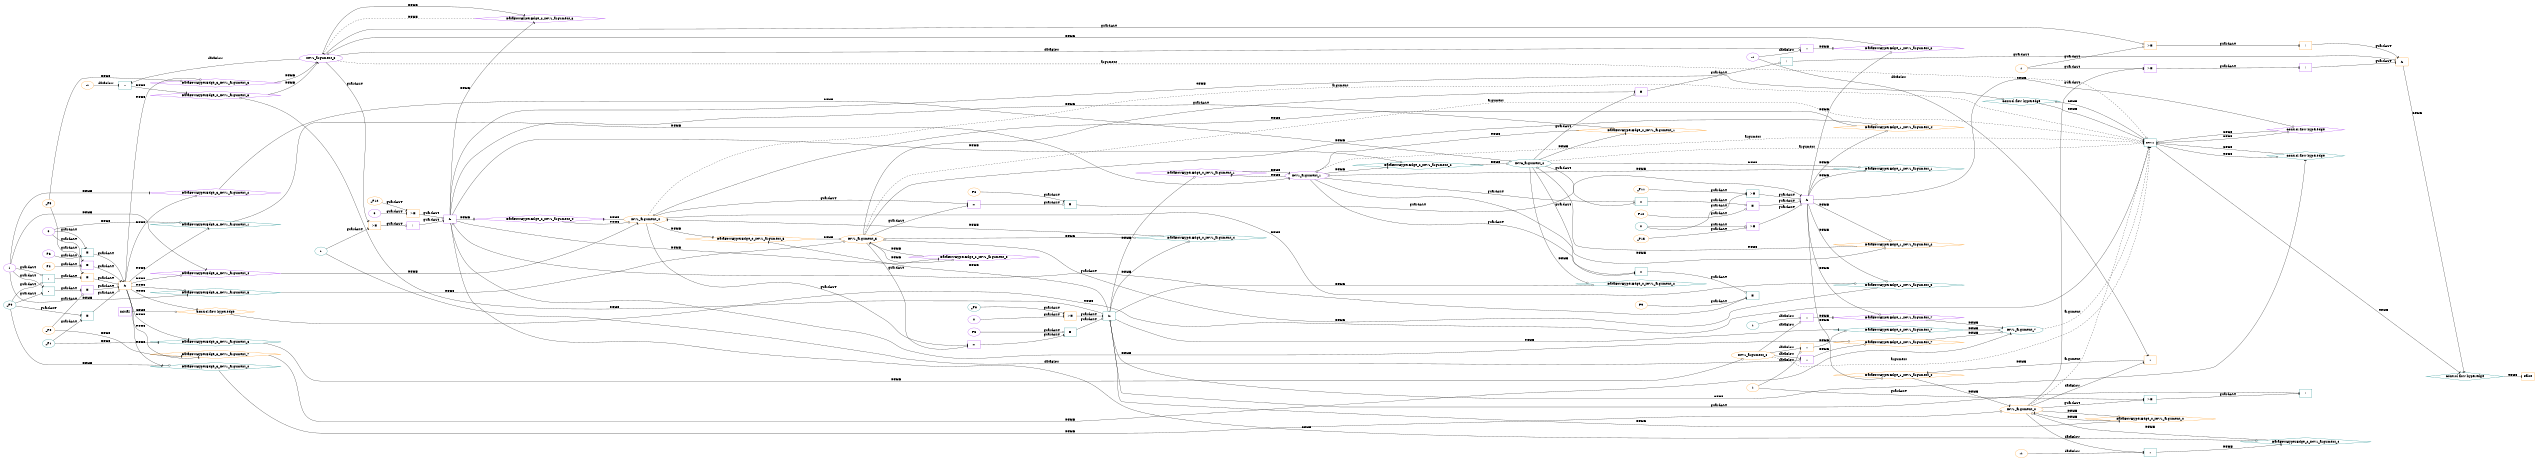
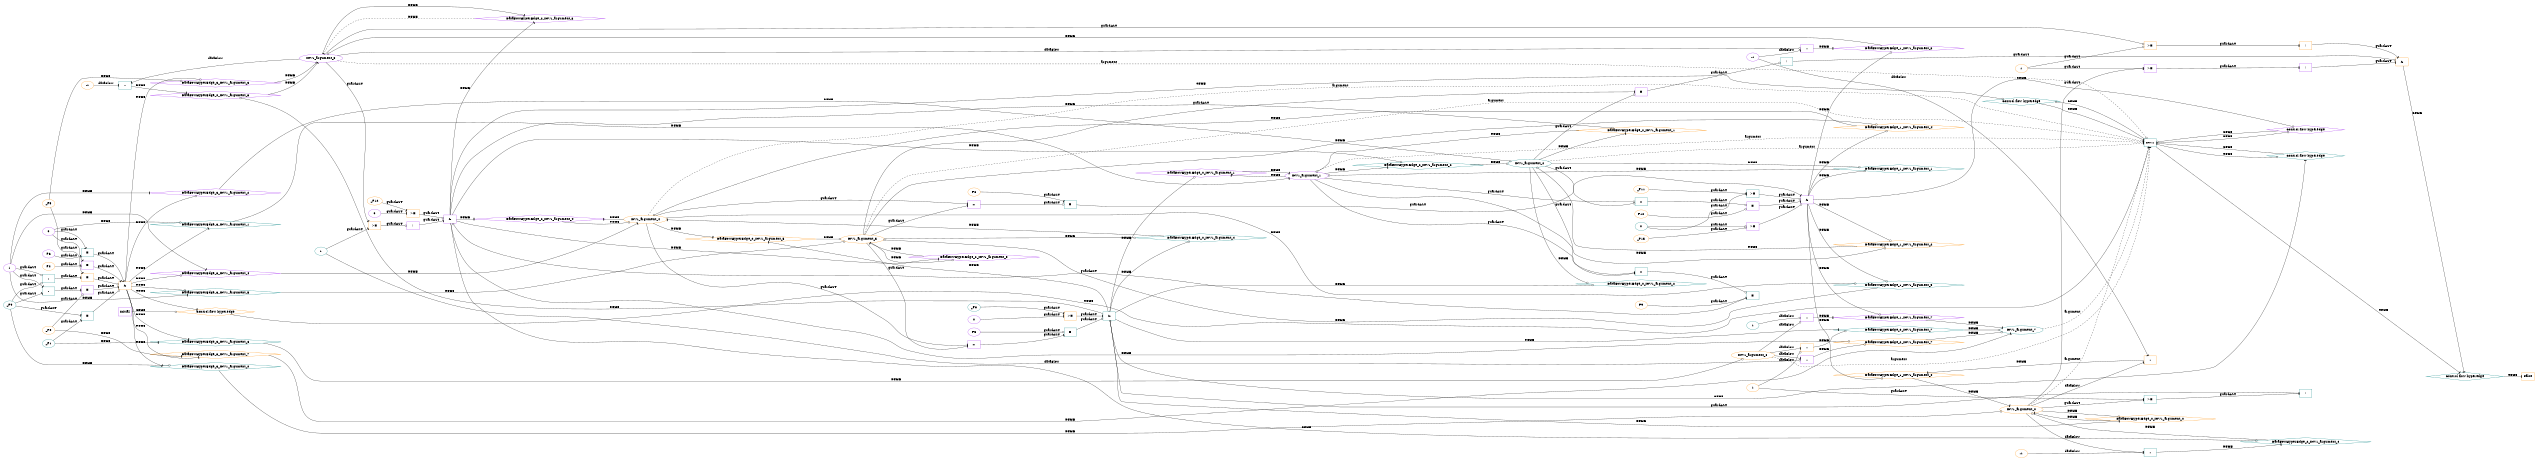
(1530, 163) -> (1530, 163)
